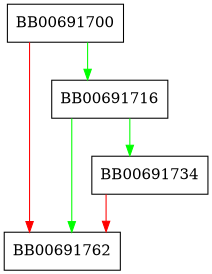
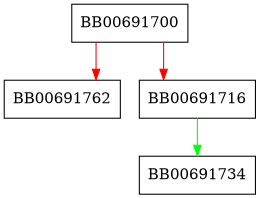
(88, 56) -> (164, 56)
(72, 170) -> none
(106, 208) -> none
